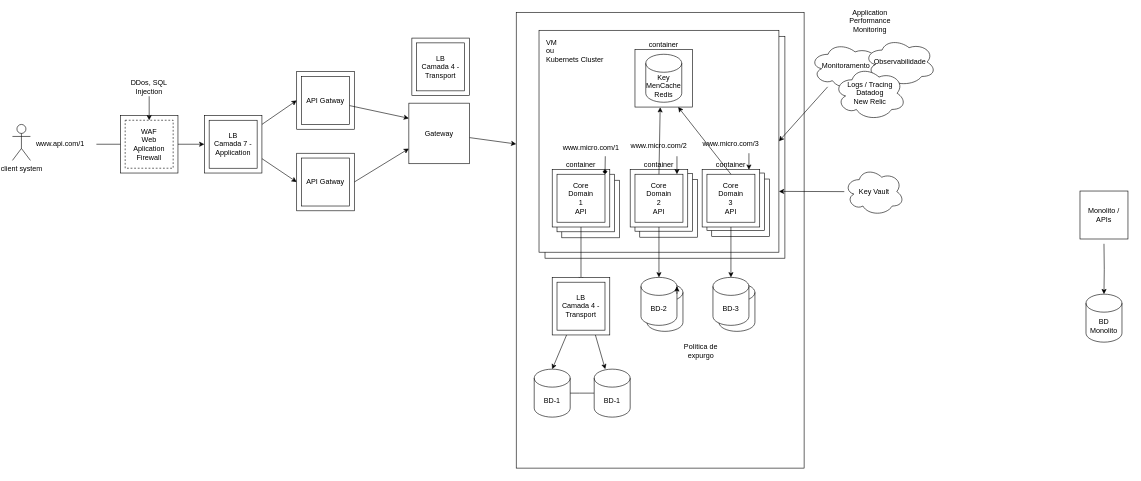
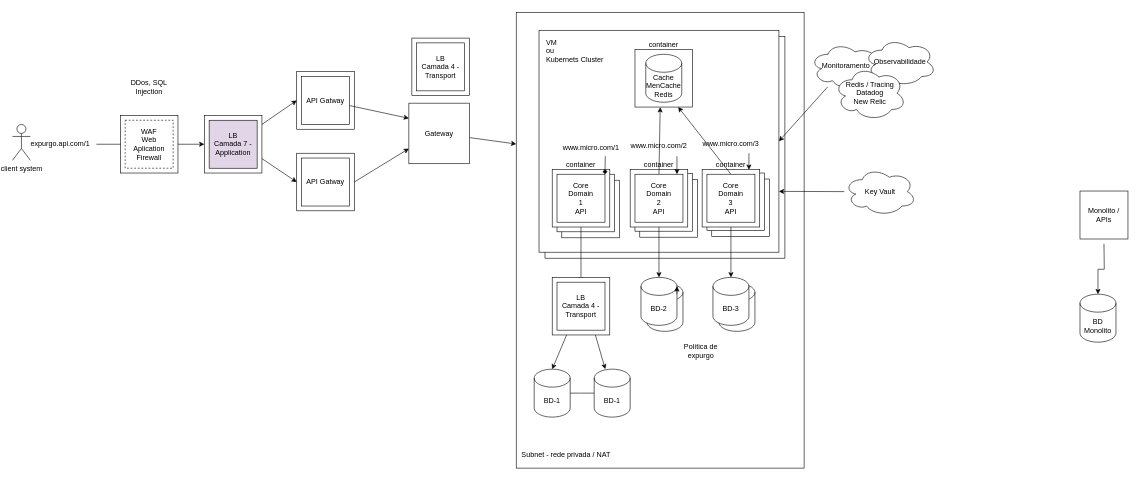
(870, 21) -> none
(664, 86) -> (664, 86)
(870, 93) -> (870, 93)
(149, 115) -> none
(60, 144) -> (60, 144)
(233, 144) -> (233, 144)
(875, 192) -> (881, 192)
(1104, 318) -> (1098, 318)
none -> (567, 455)
